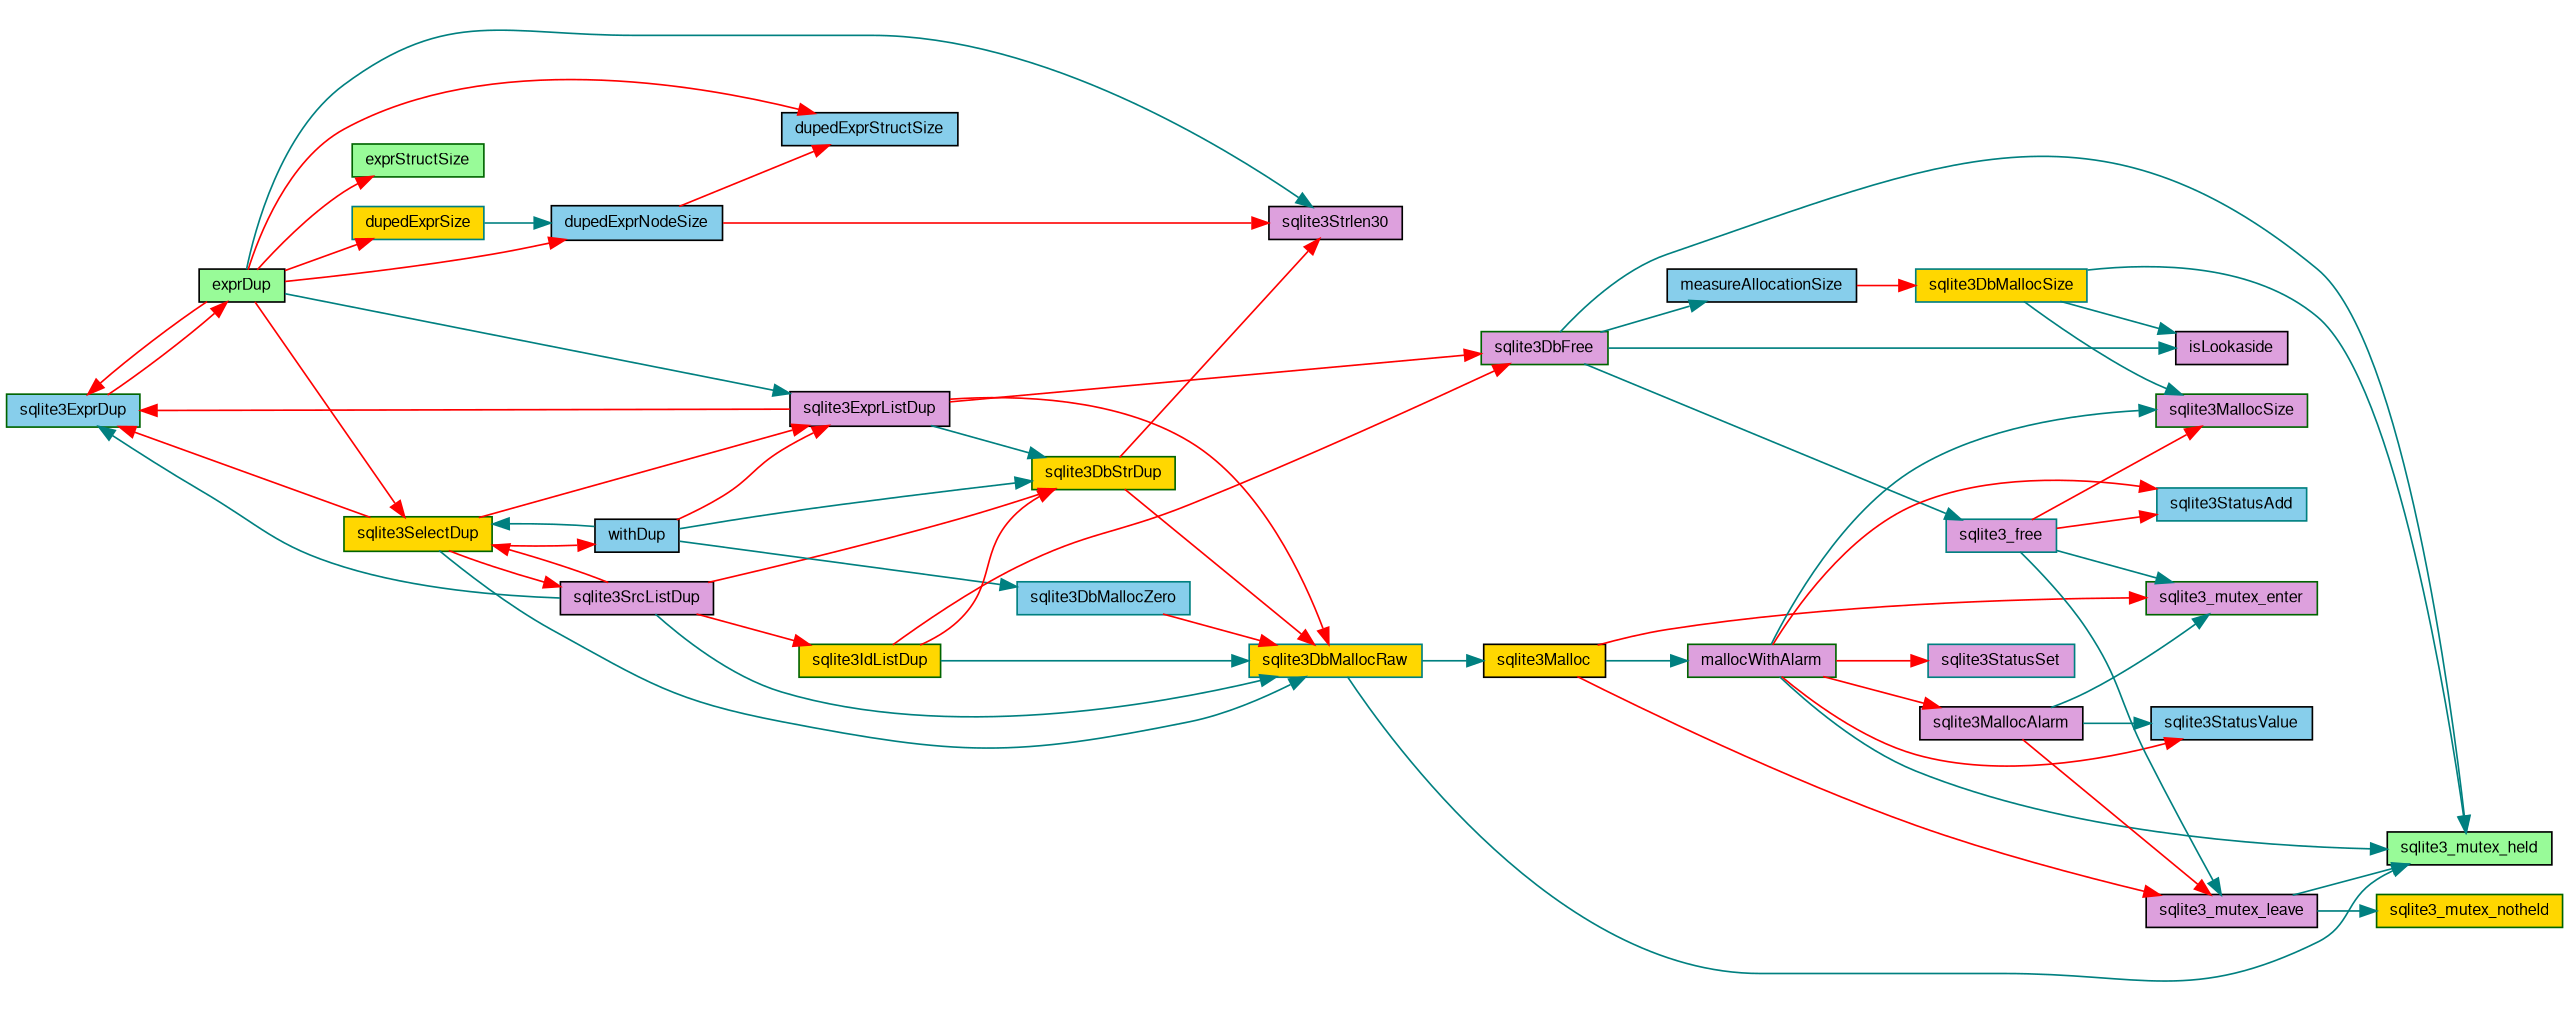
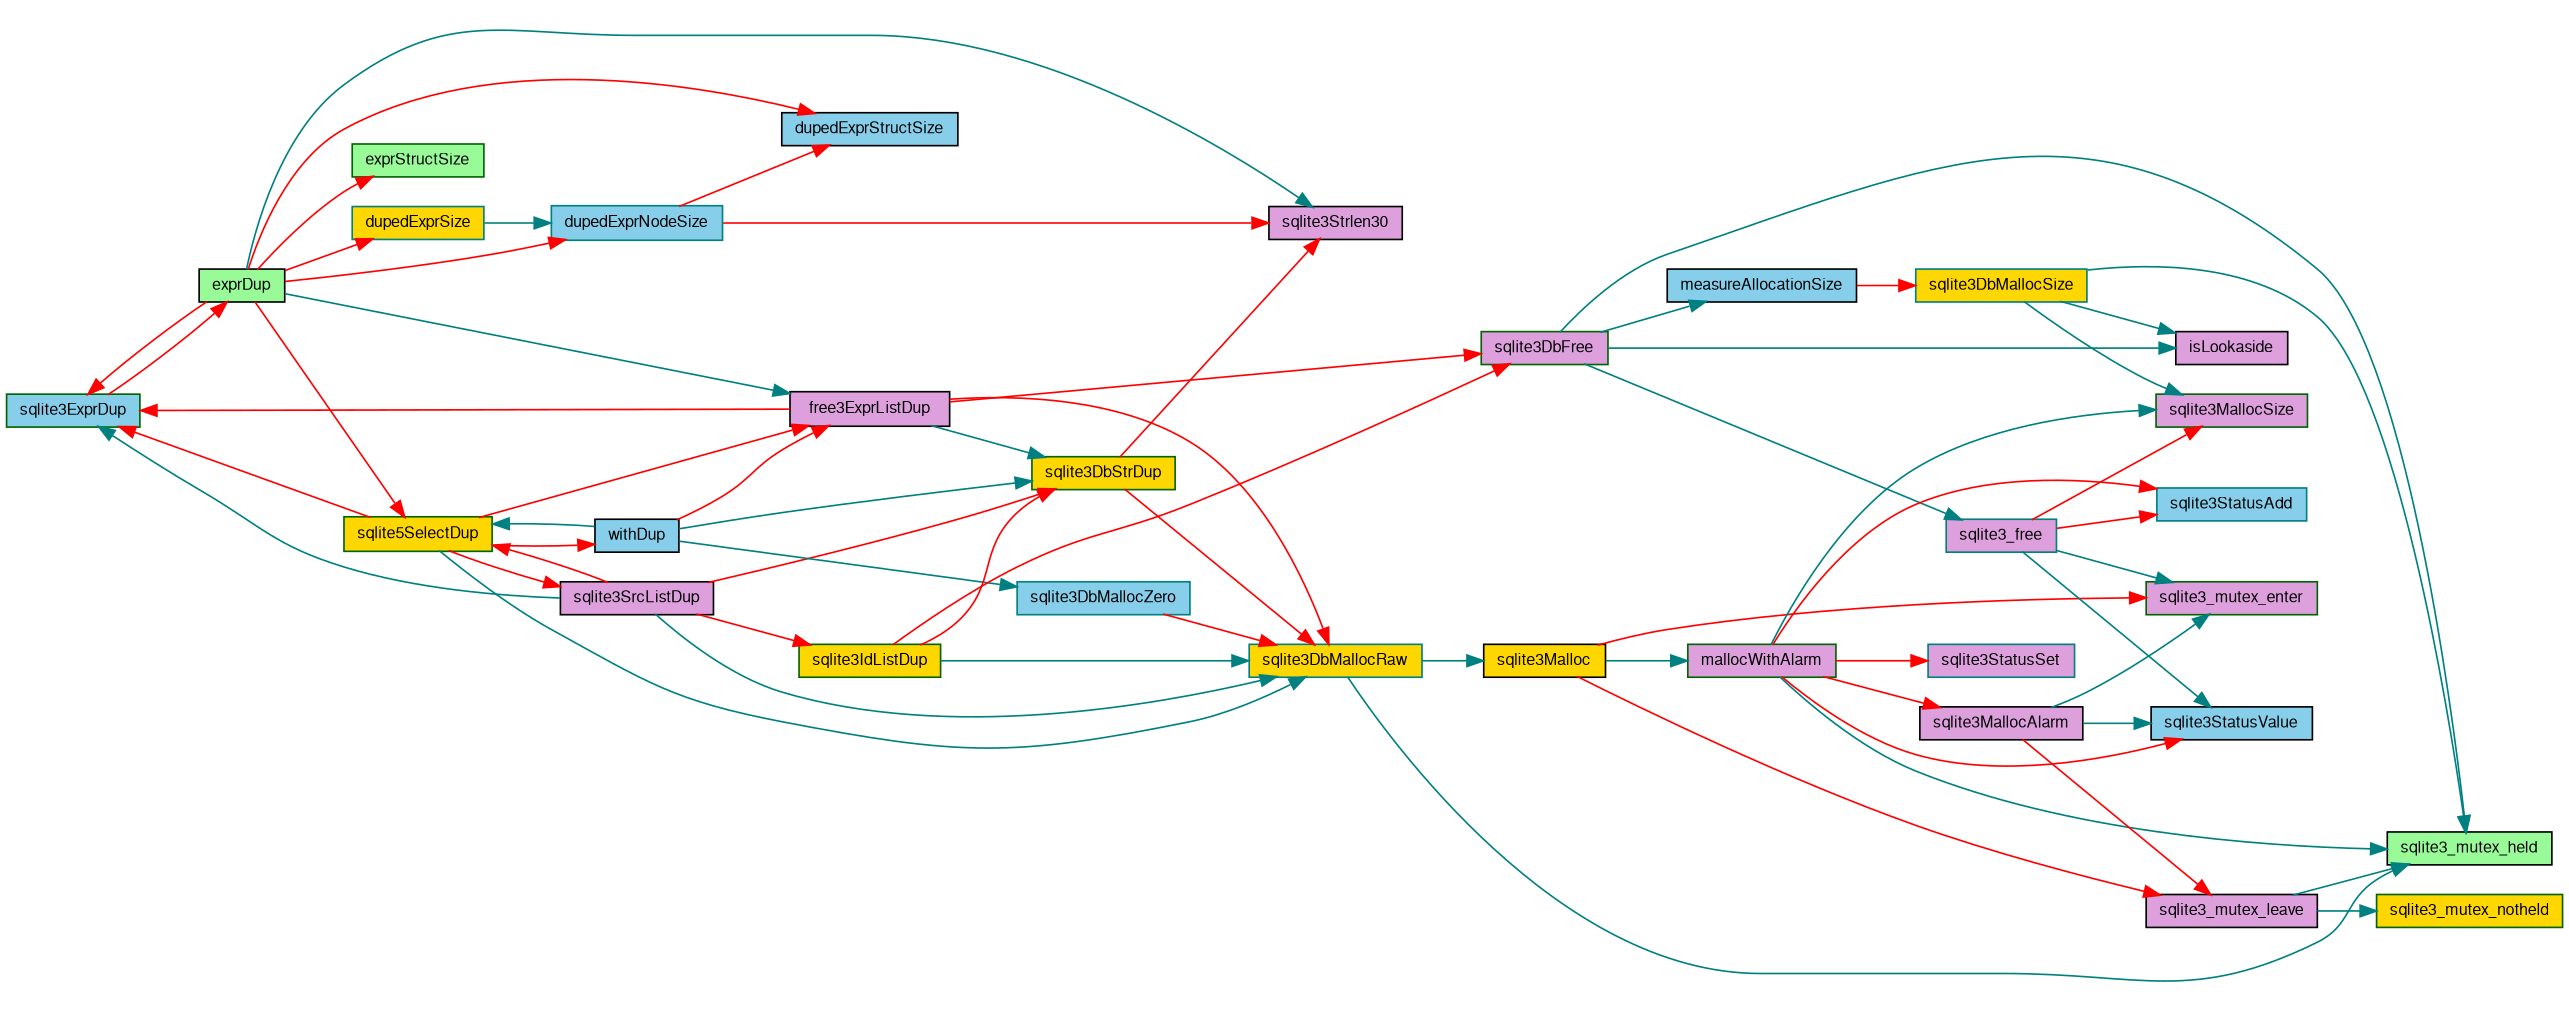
(637, 223) -> (637, 223)
(870, 409) -> (870, 409)
(418, 534) -> (418, 534)
(2126, 709) -> (2110, 624)
